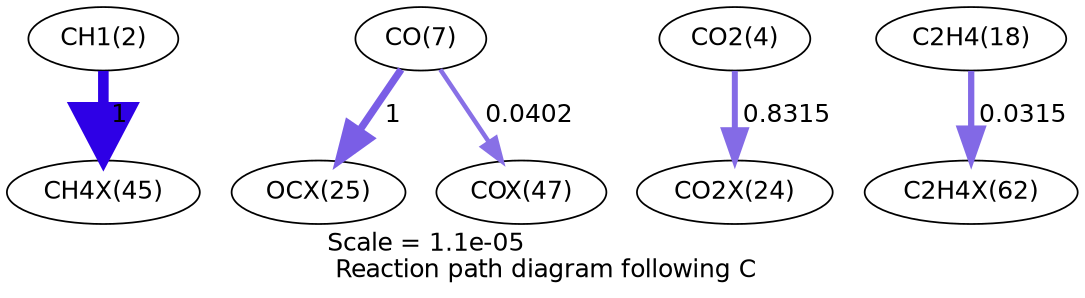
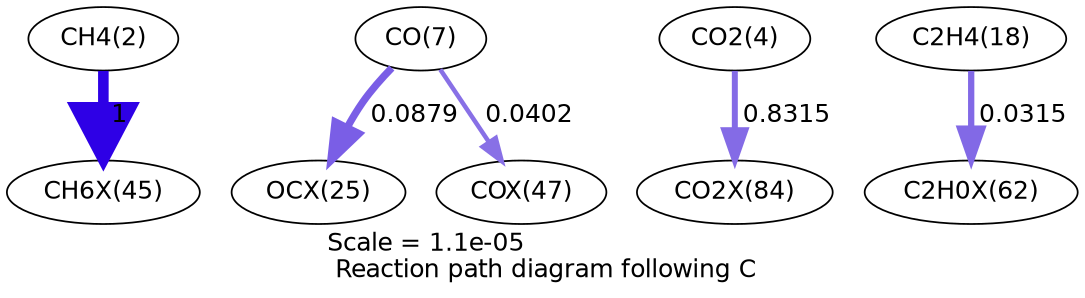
(103, 39) -> (103, 39)
(389, 116) -> (411, 116)
(103, 192) -> (103, 192)
(735, 192) -> (735, 192)
(971, 192) -> (971, 192)
